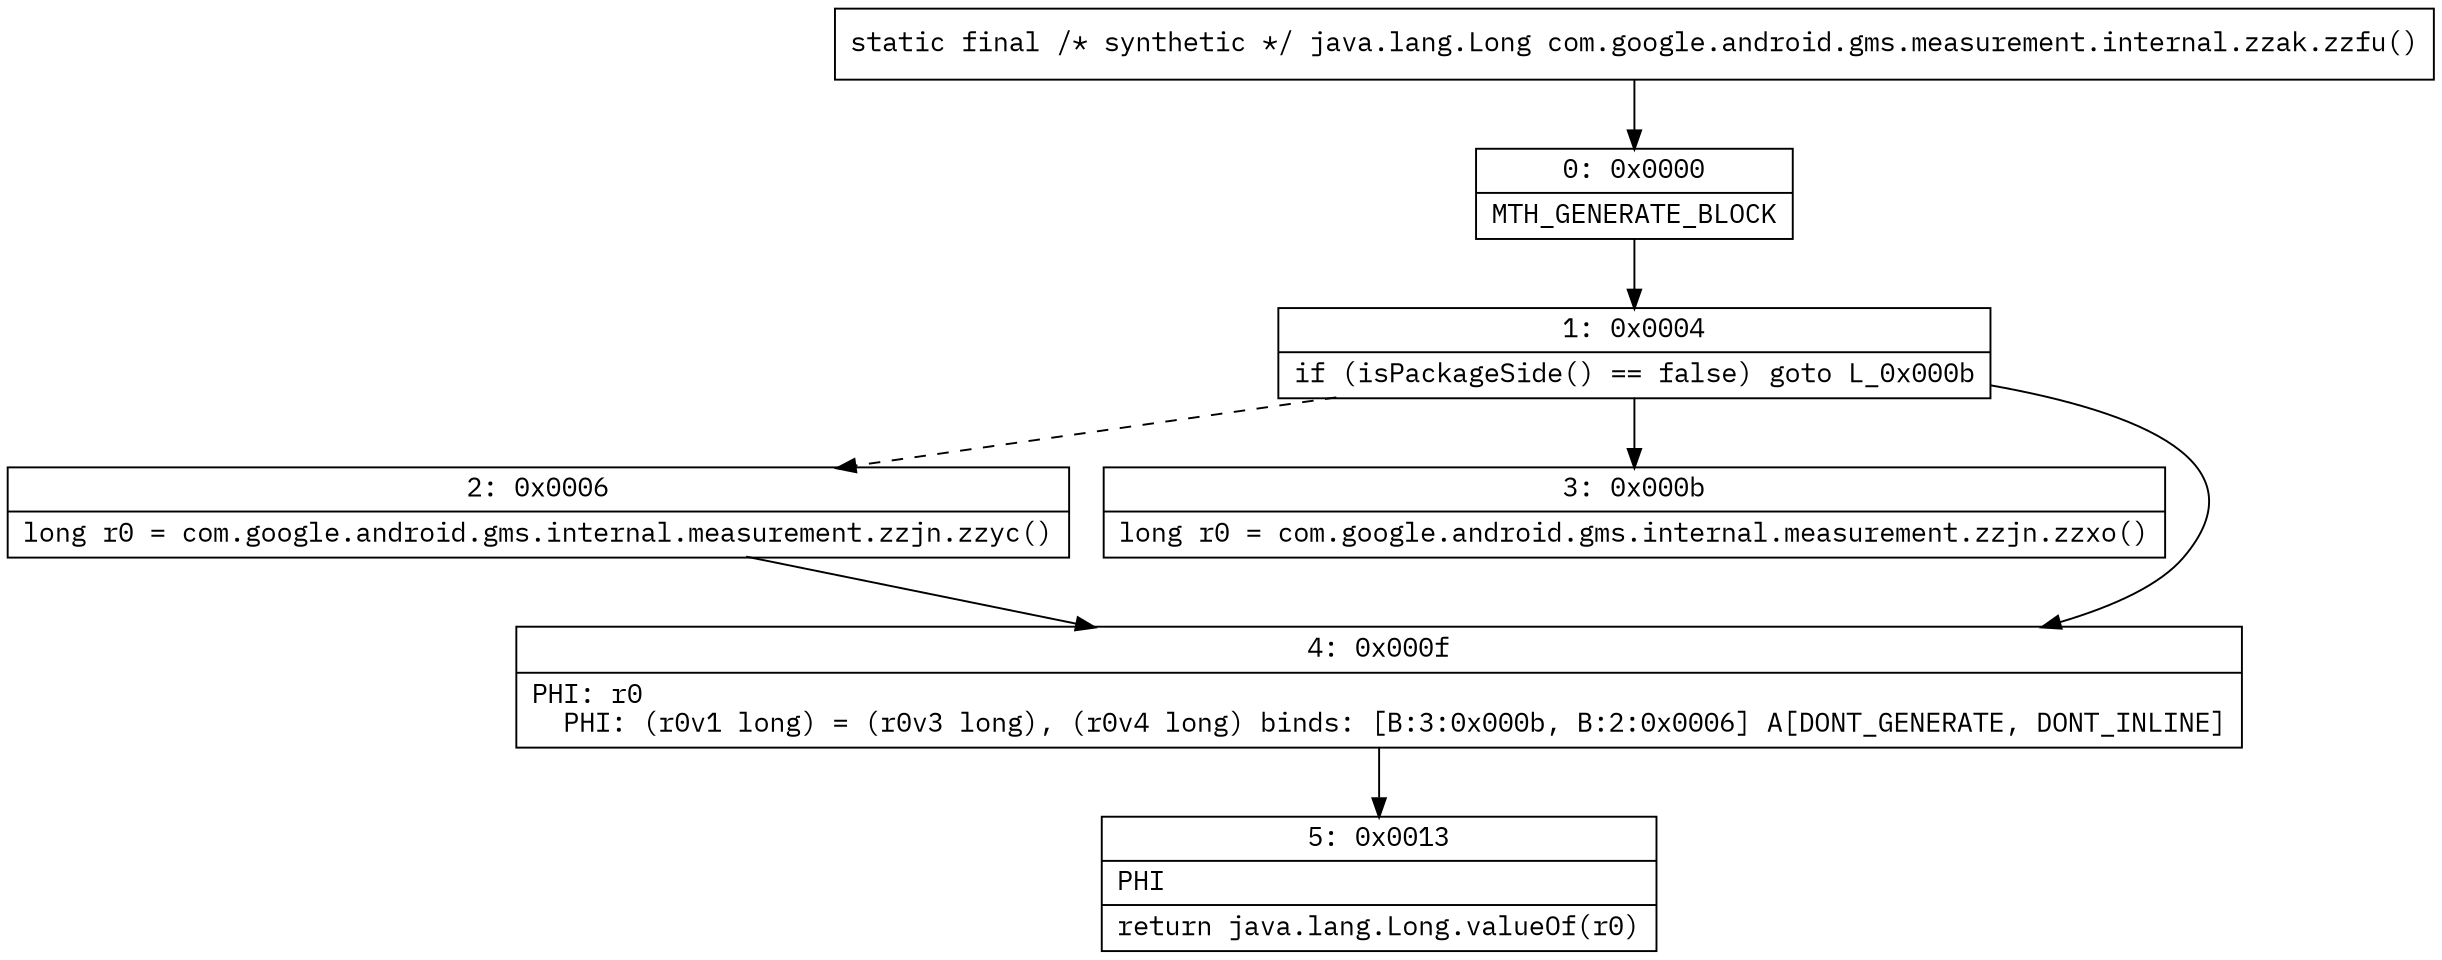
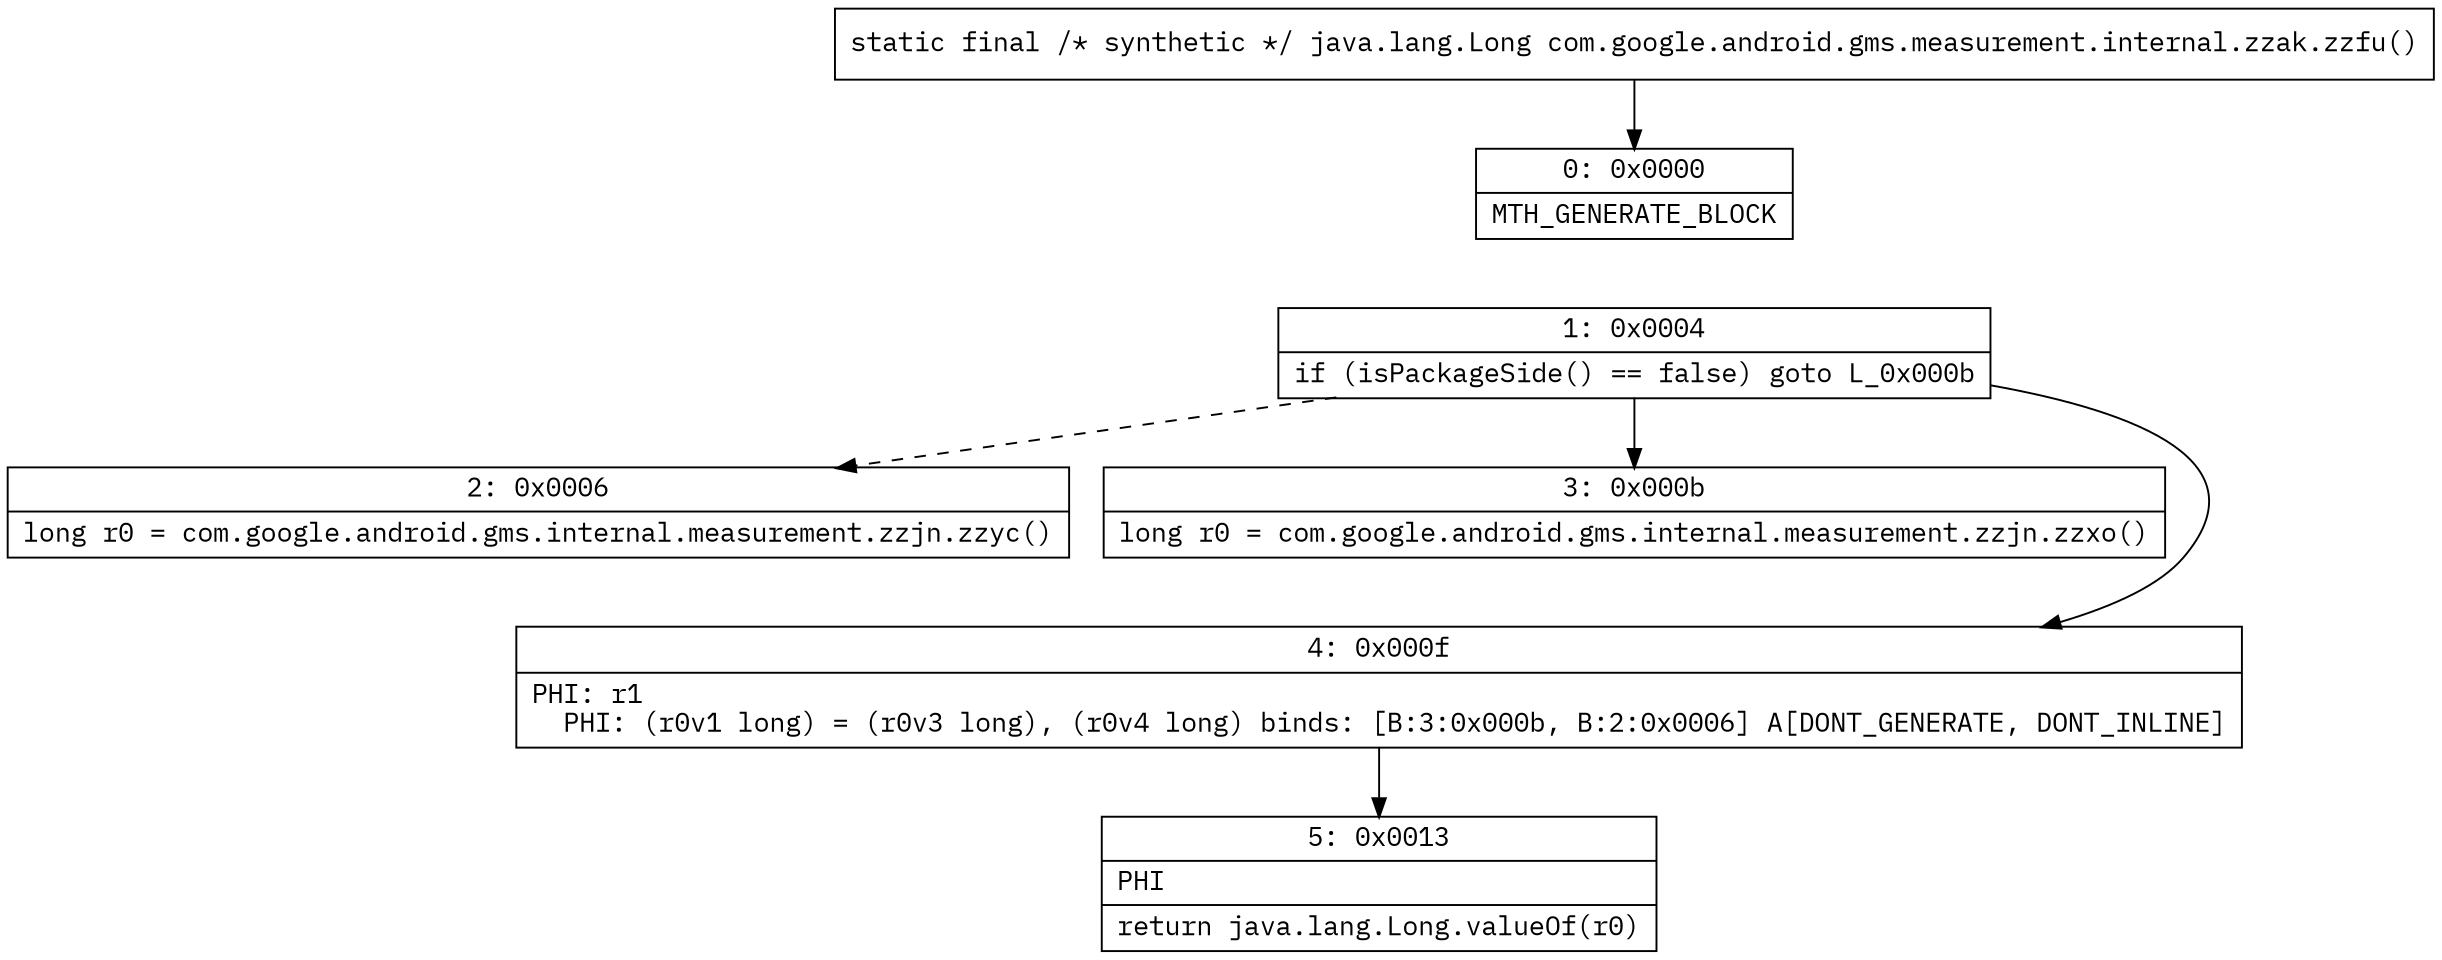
(1634, 264) -> none
(911, 590) -> none
(596, 695) -> (596, 695)
